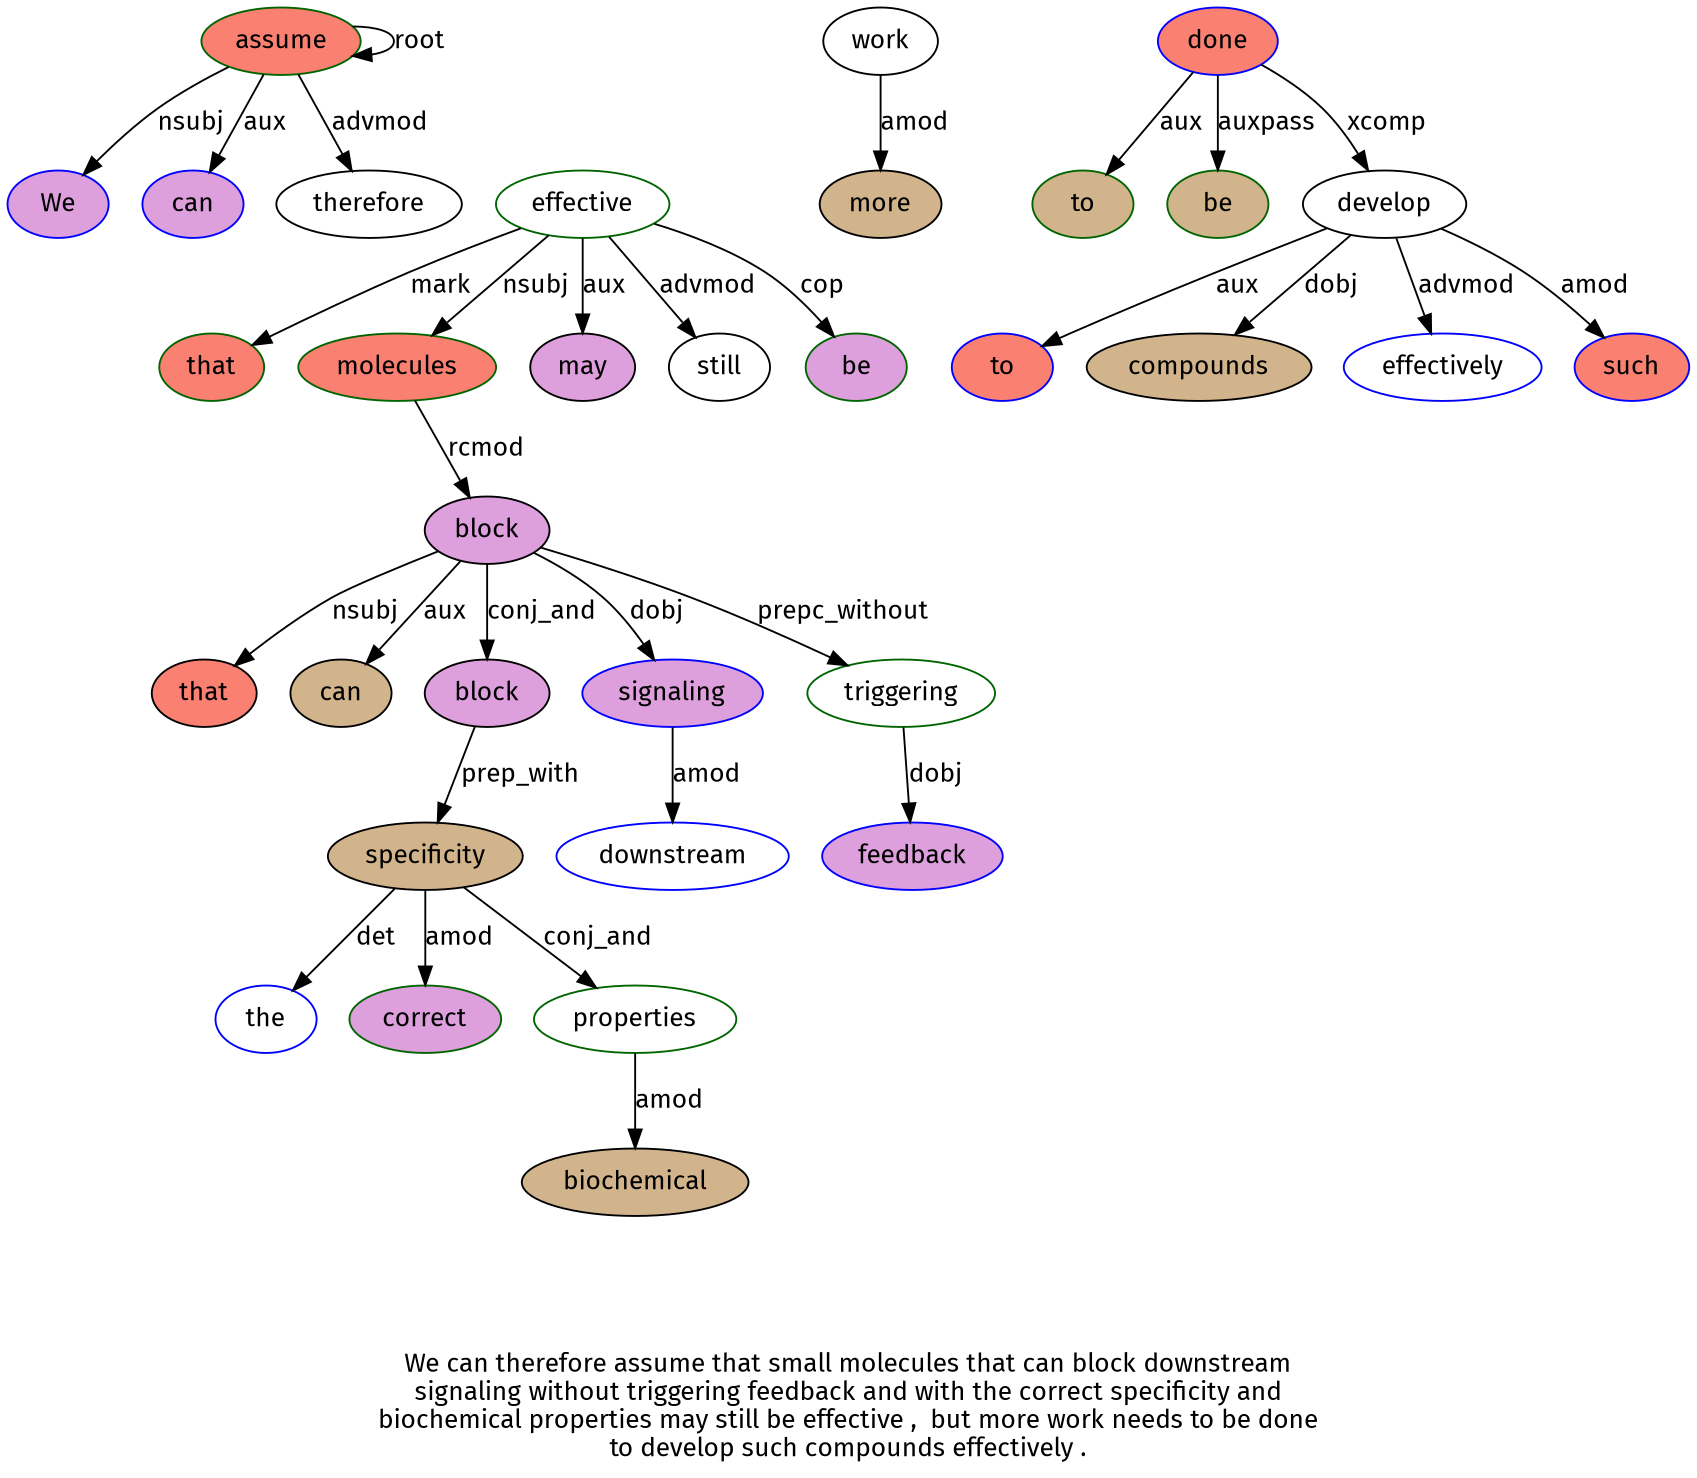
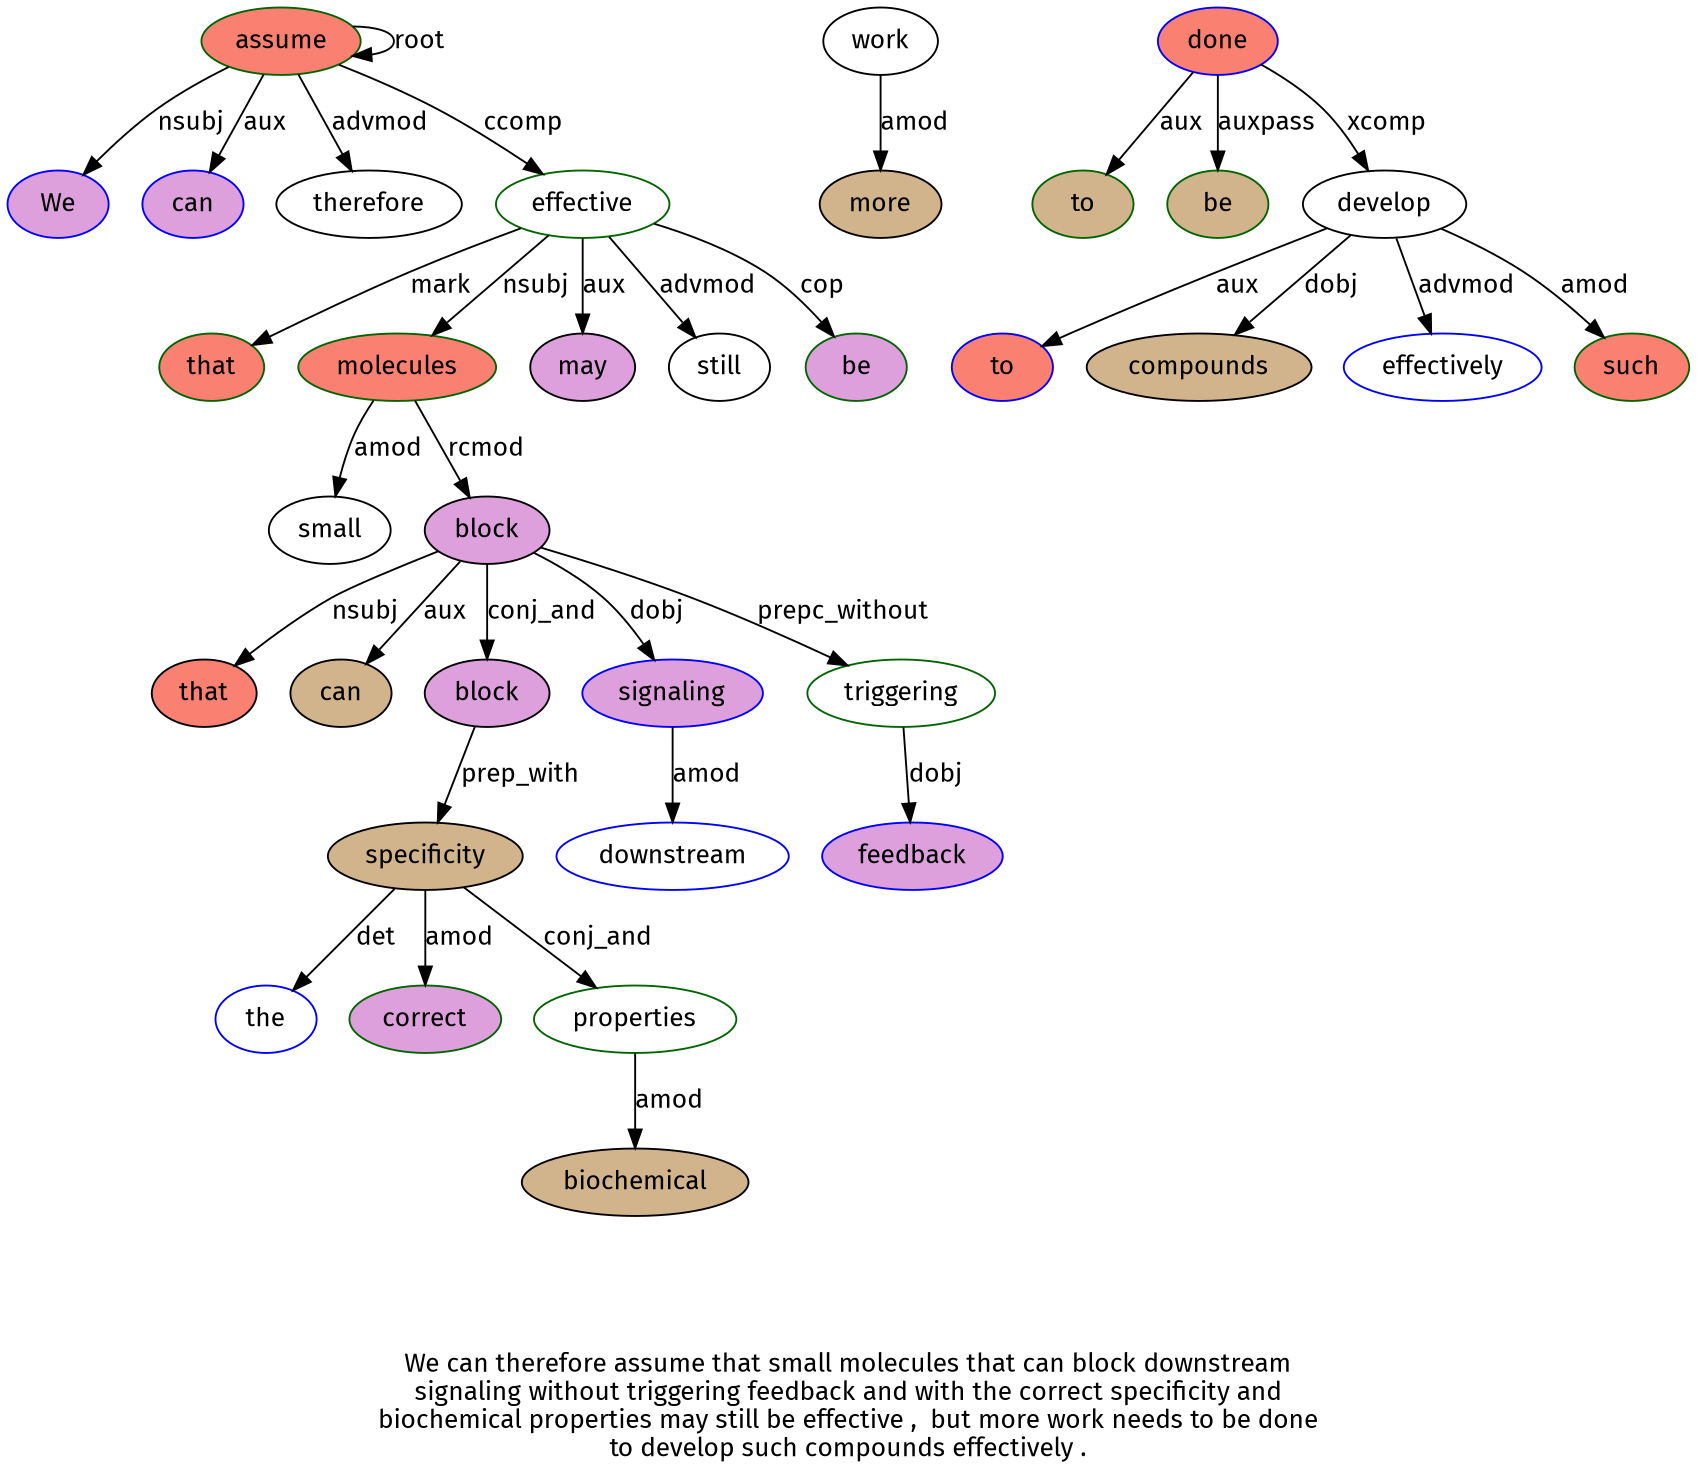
none -> (436, 108)
(1632, 367) -> (1632, 367)
none -> (330, 530)
